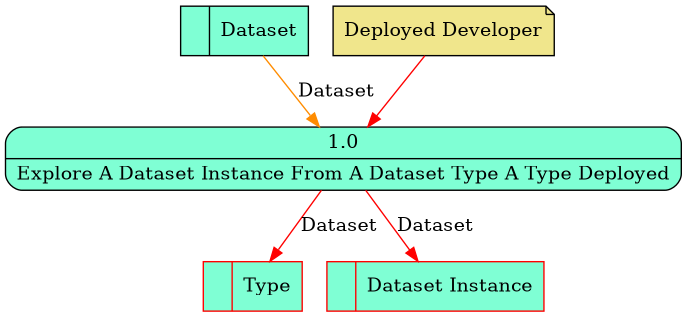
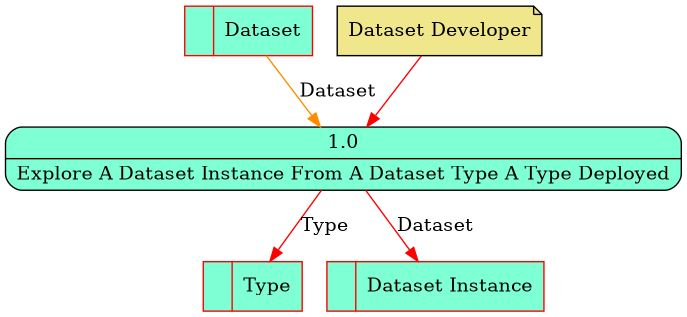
(245, 31) -> (249, 31)
(444, 31) -> (440, 31)
(339, 226) -> (325, 226)
